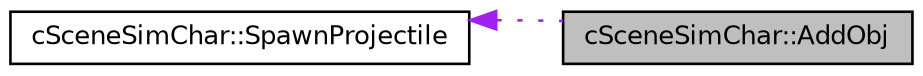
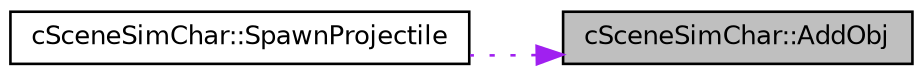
(530, 20) -> (503, 55)
